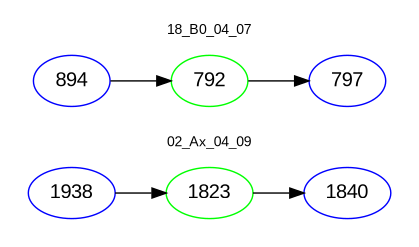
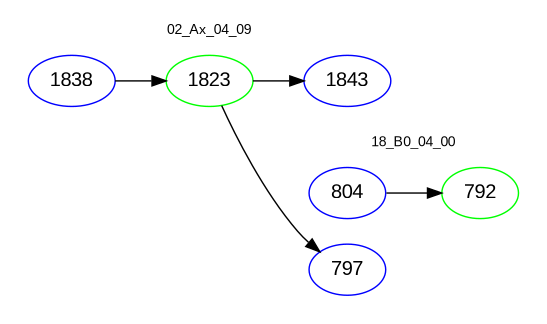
(210, 31) -> (414, 143)
(72, 81) -> (347, 193)
(271, 81) -> (260, 178)
(72, 193) -> (72, 81)
(347, 193) -> (347, 81)
